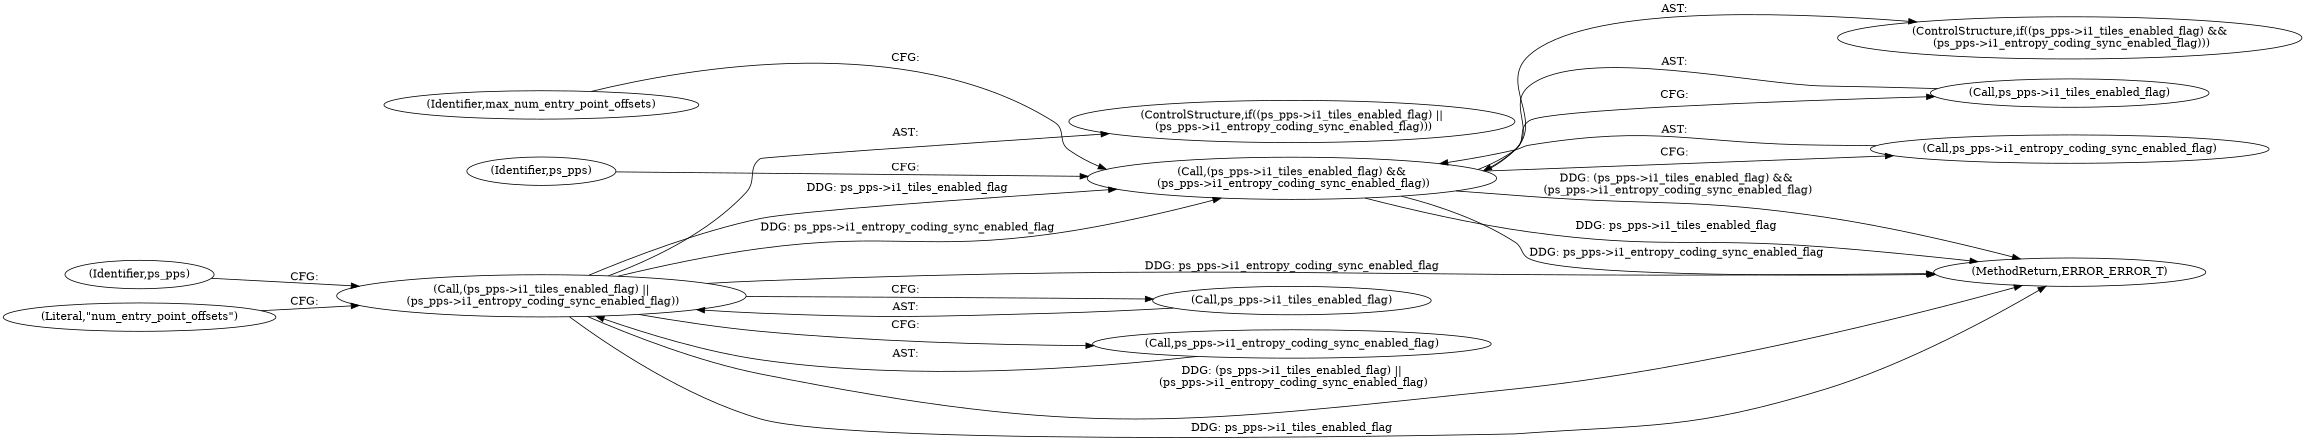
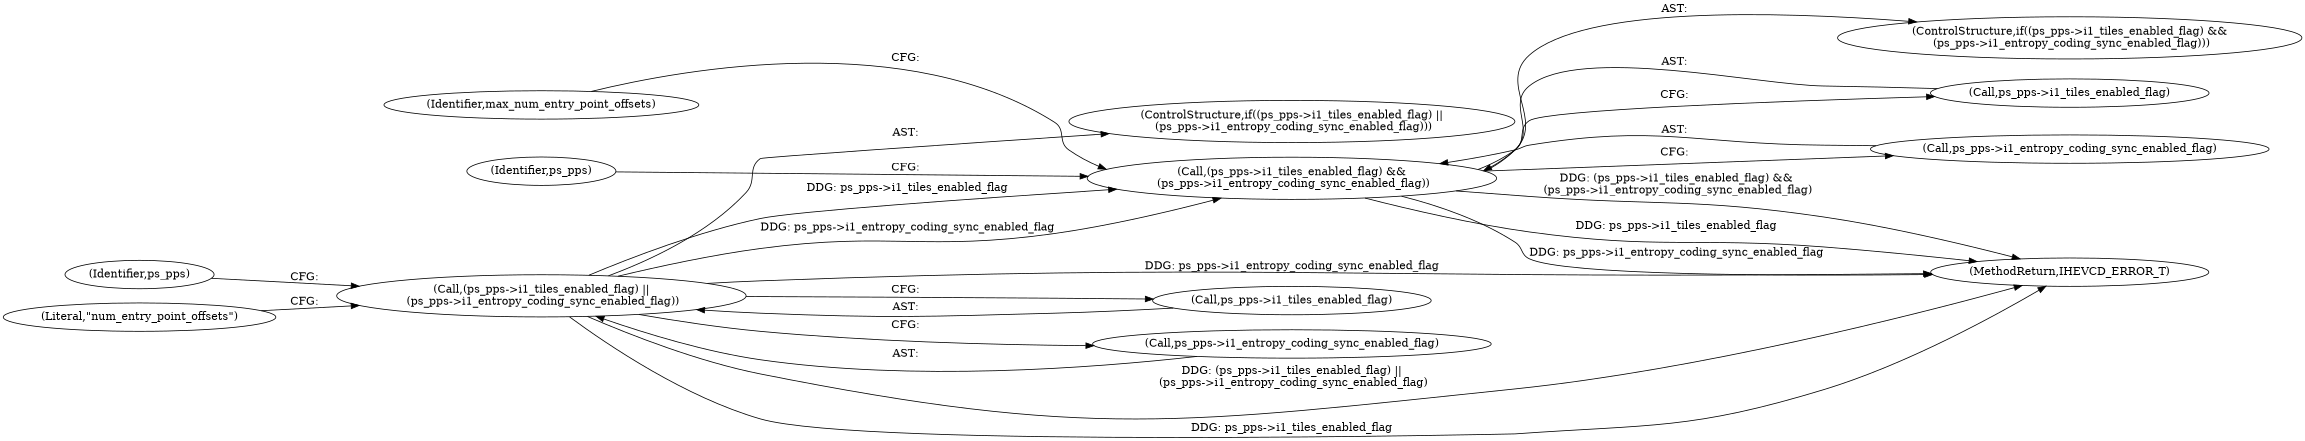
(2070, 272) -> (2070, 272)
